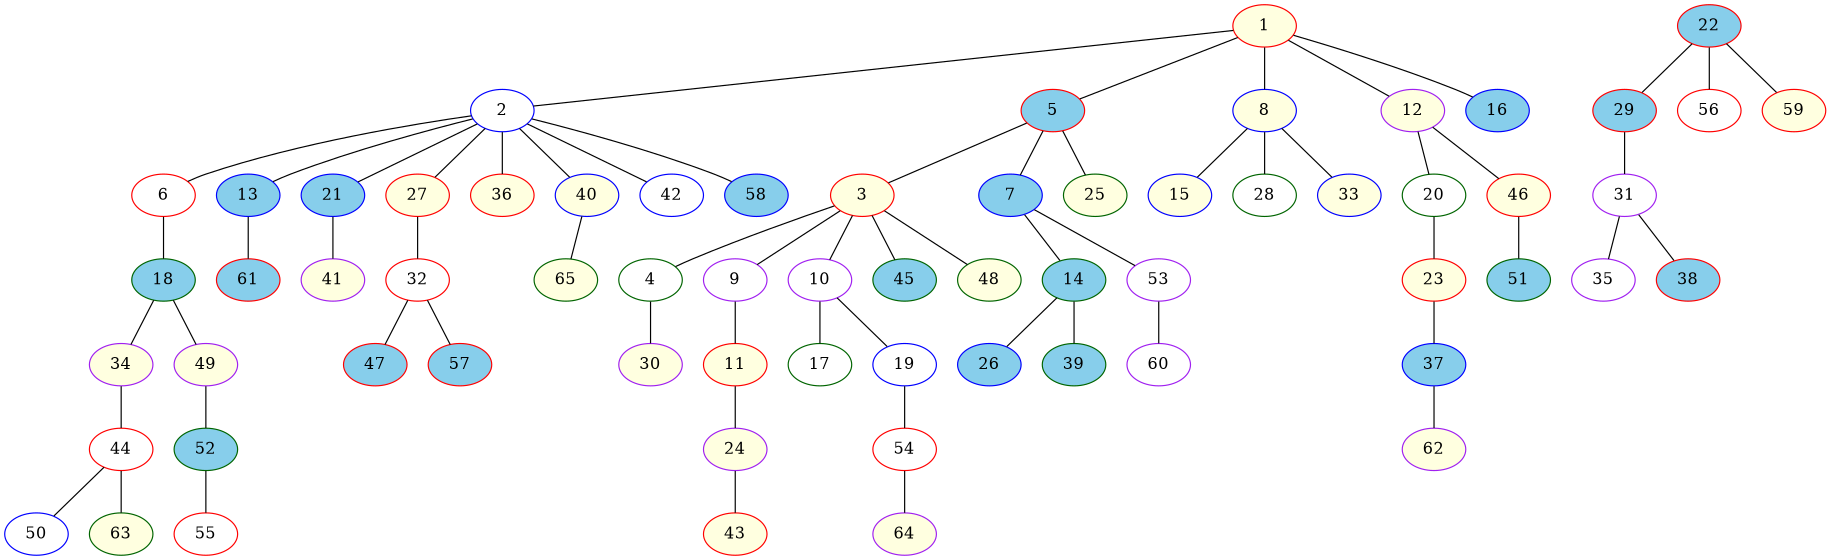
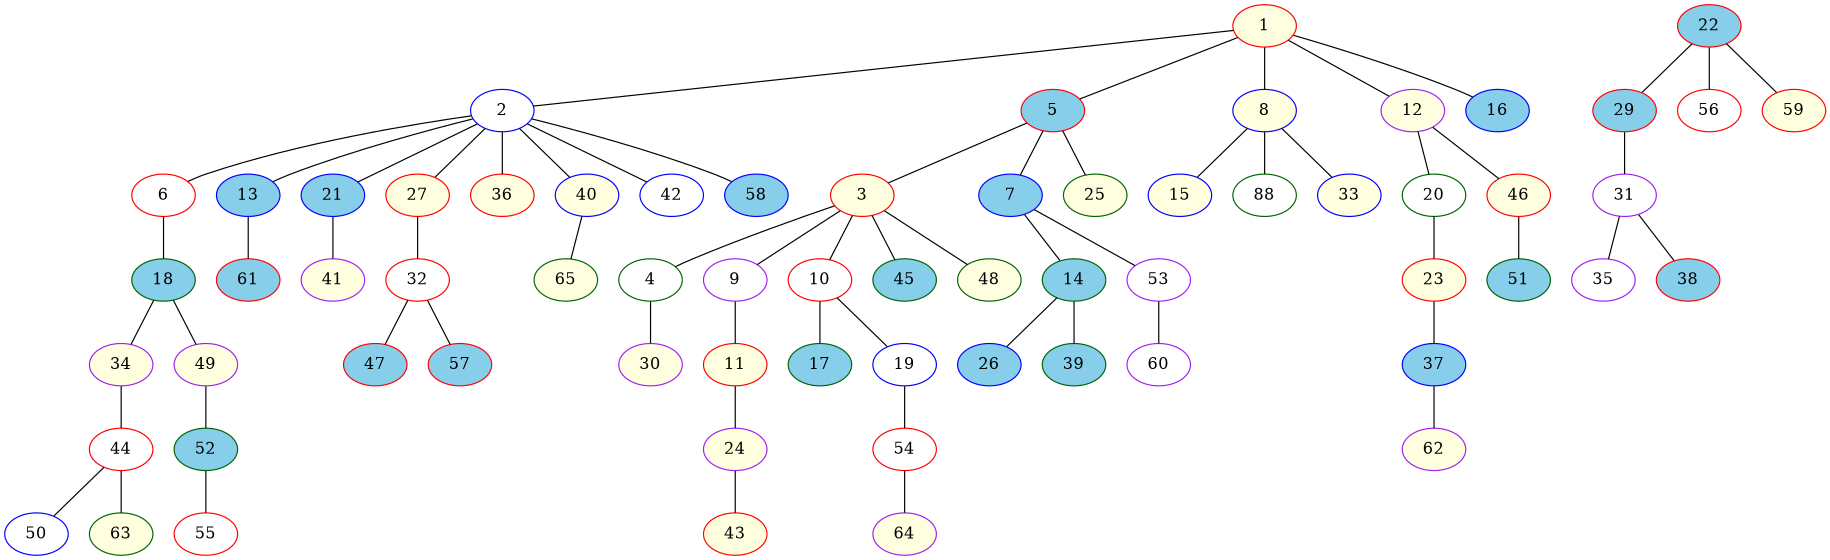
(1265, 195) -> (1265, 195)
(820, 280) -> (820, 280)
(820, 365) -> (820, 365)
